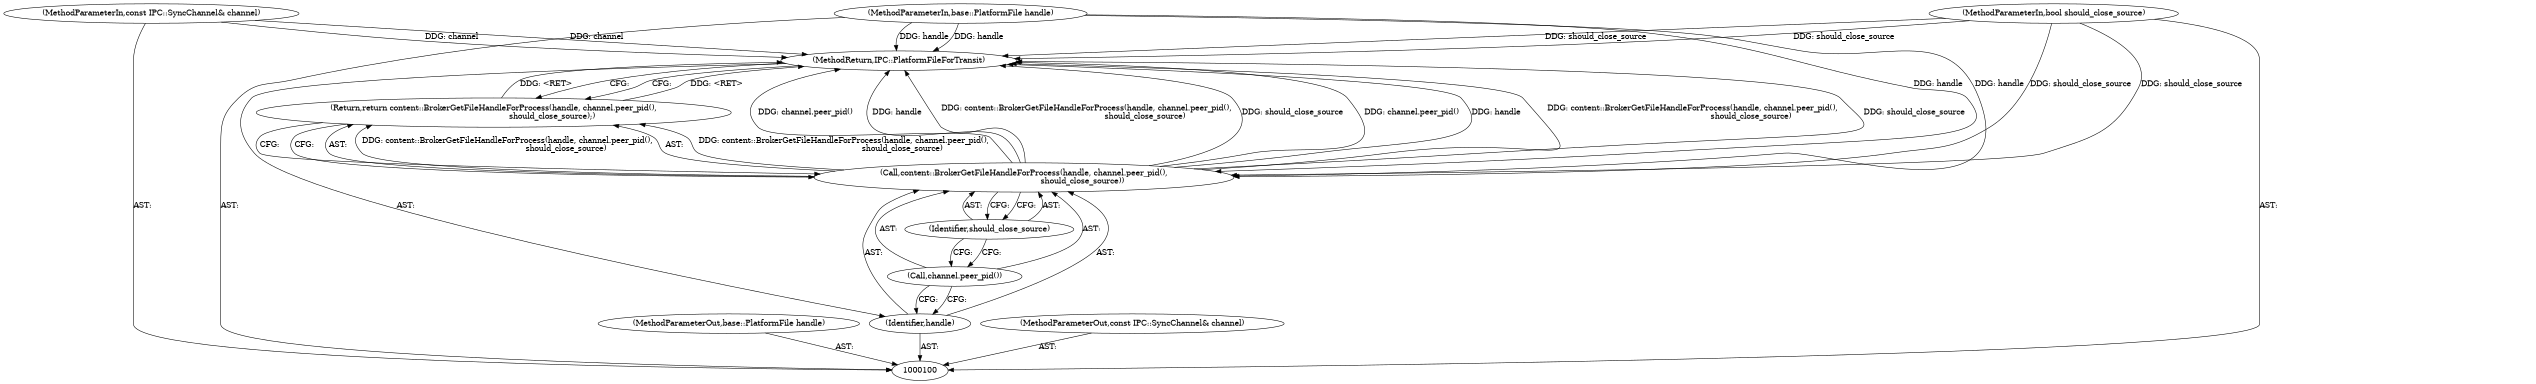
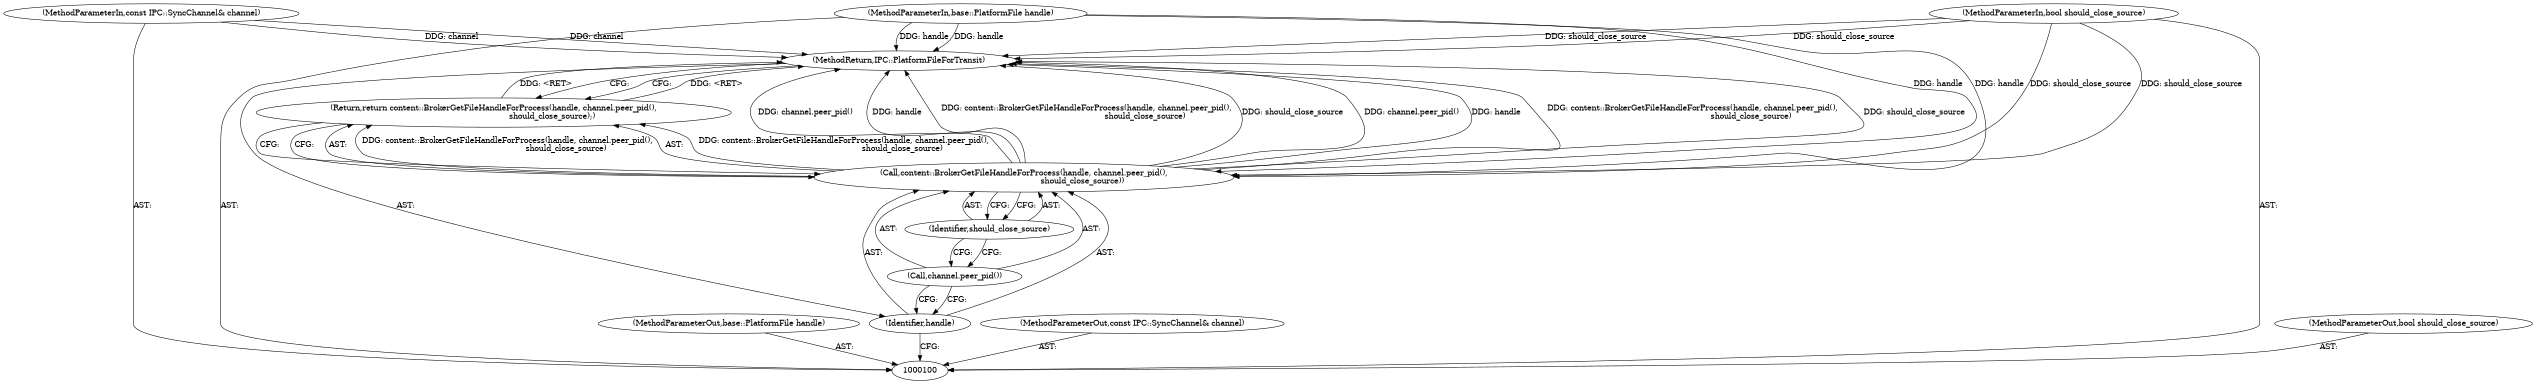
none -> (2404, 324)
(931, 347) -> (931, 347)
